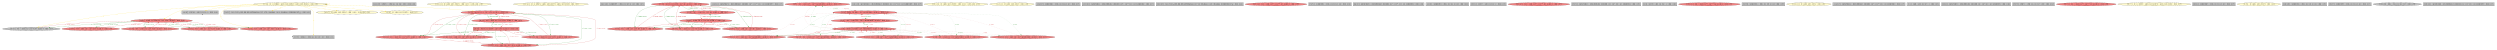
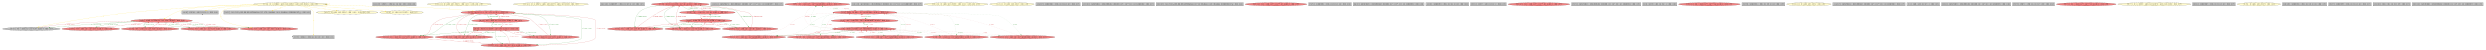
(2397, 4) -> (2392, 4)
